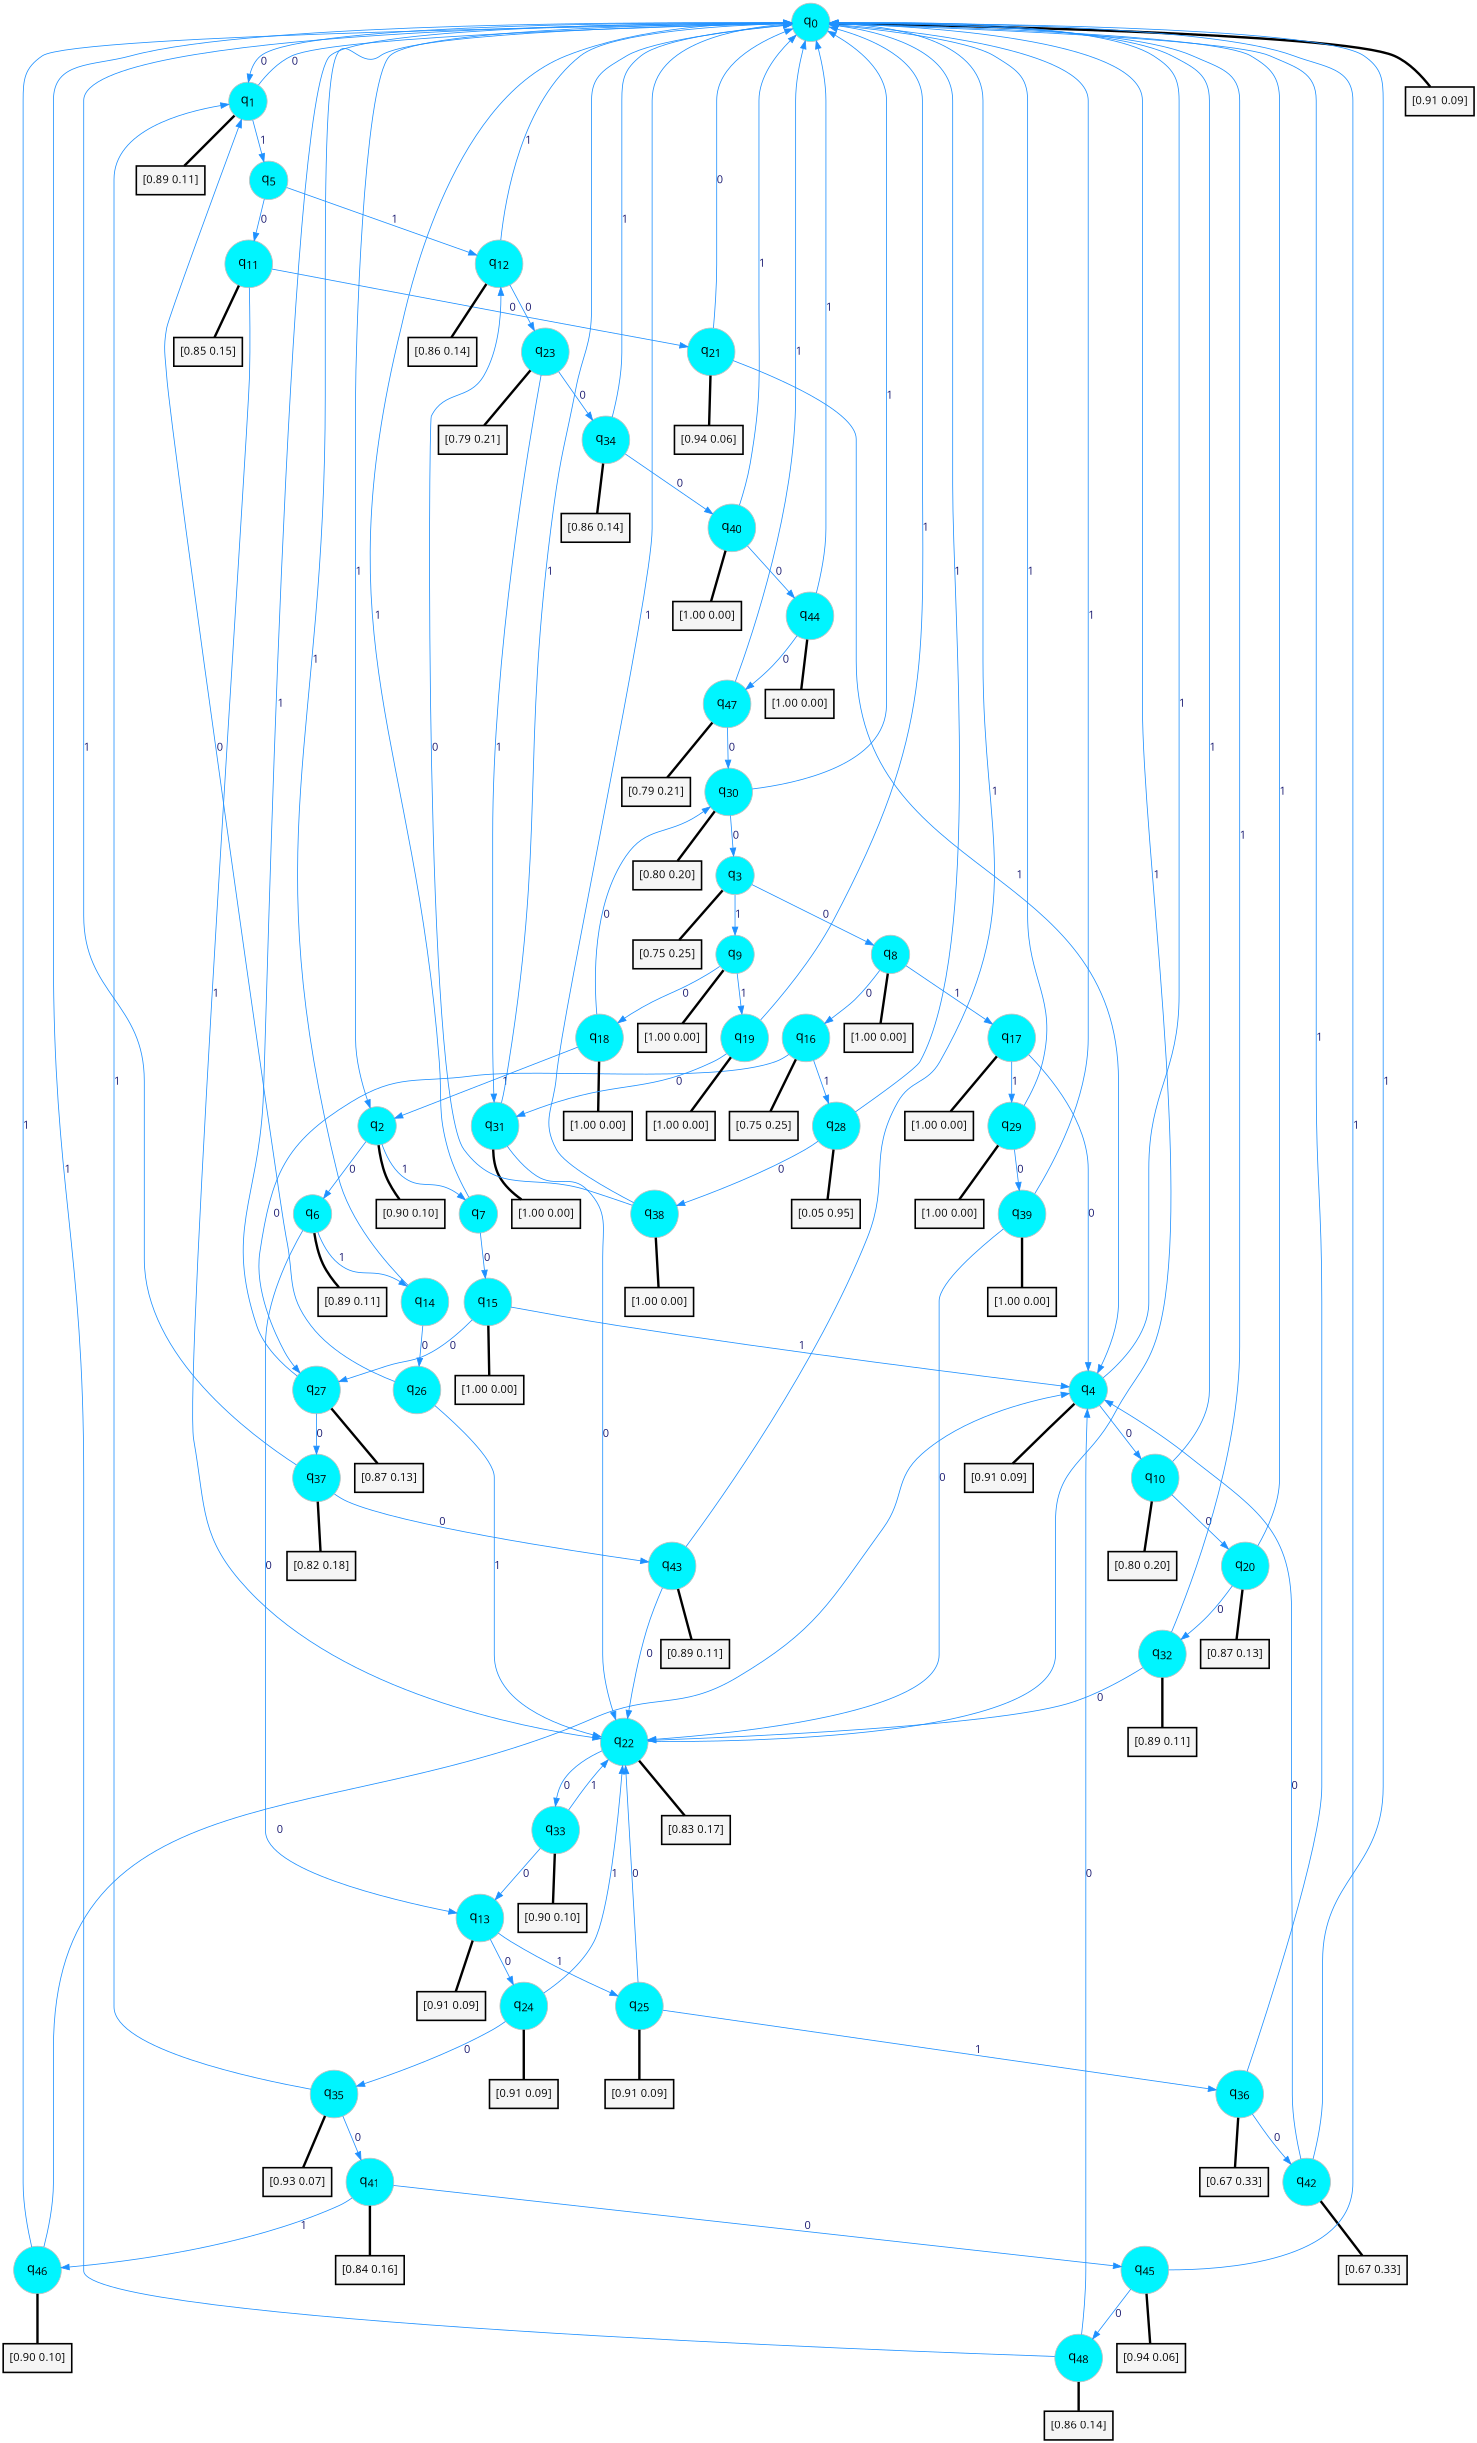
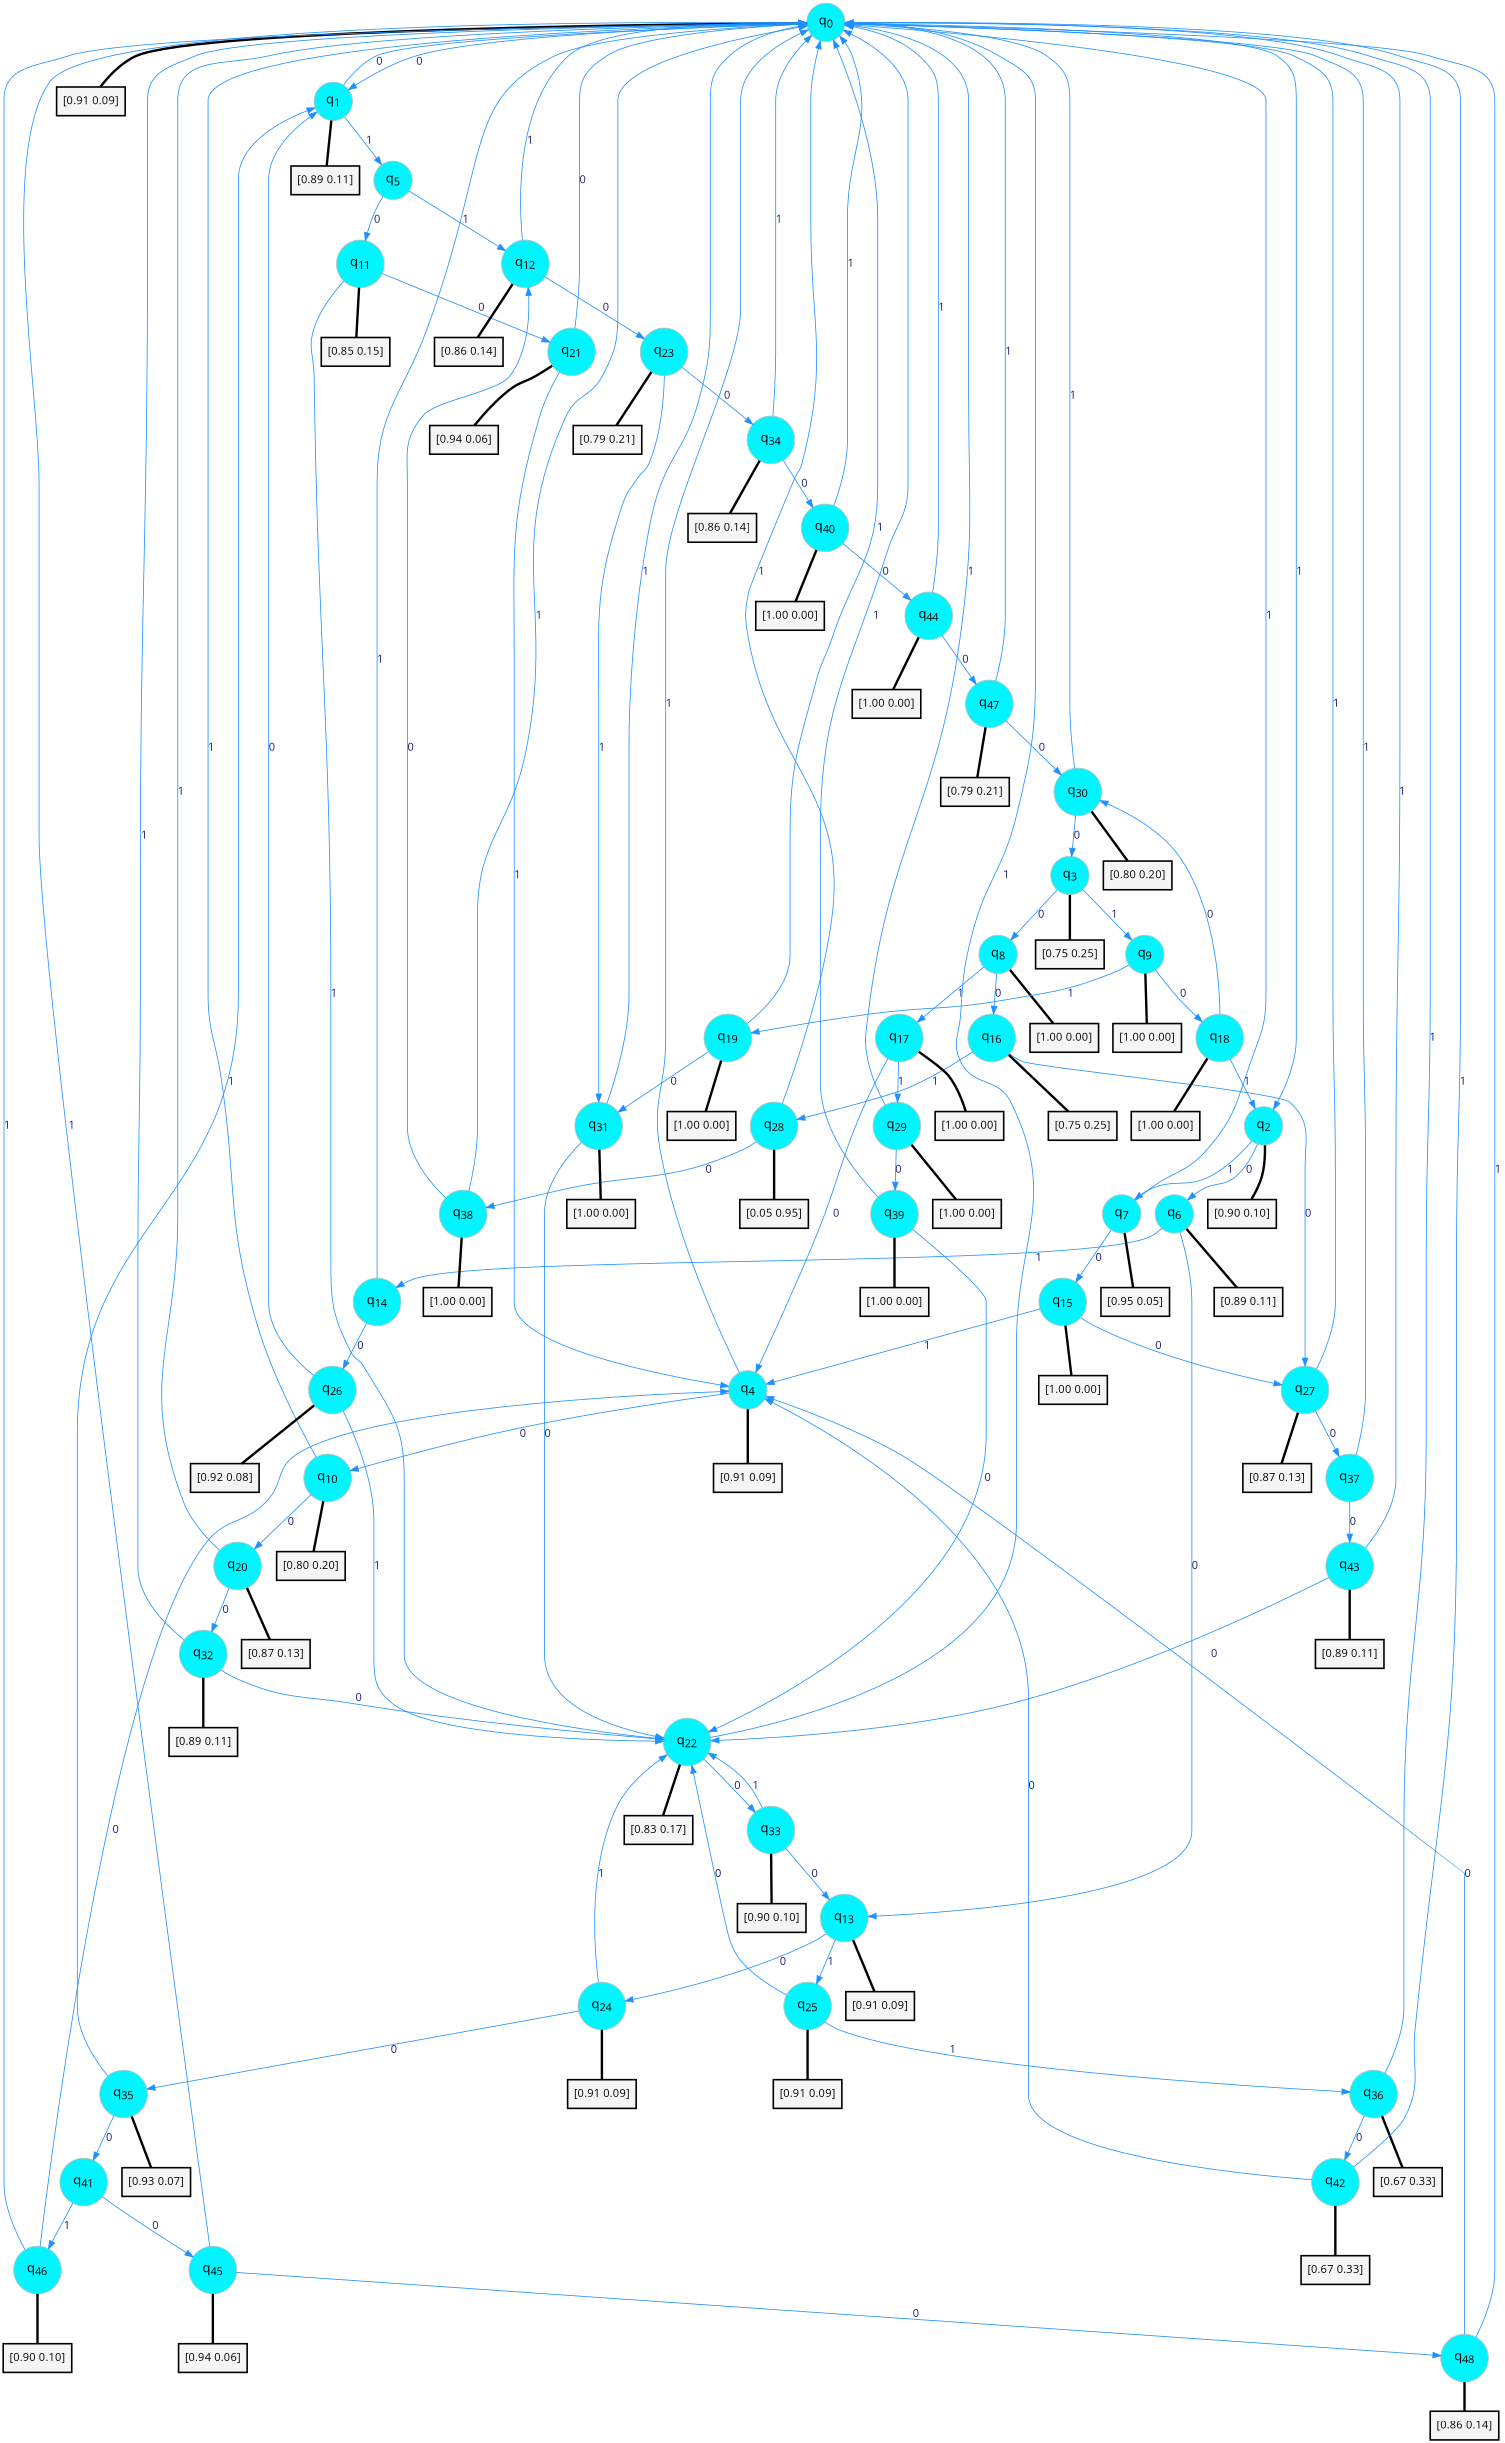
none -> (1135, 1302)
none -> (225, 1478)
(321, 1566) -> none
(370, 2270) -> none
